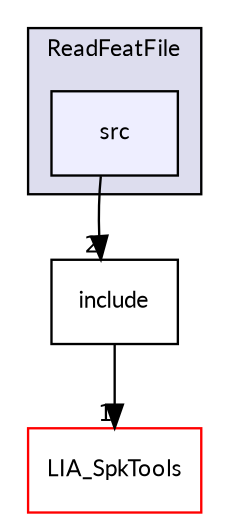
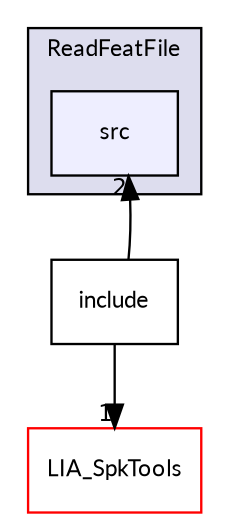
(99, 209) -> (130, 230)
